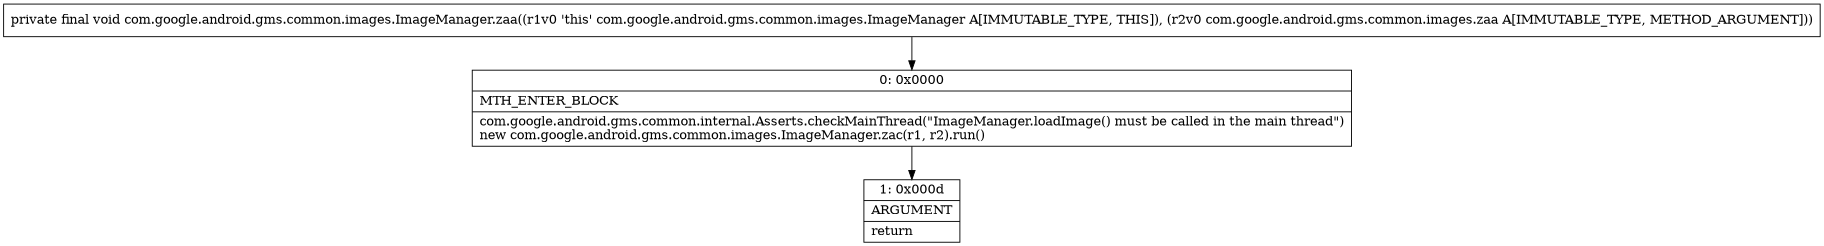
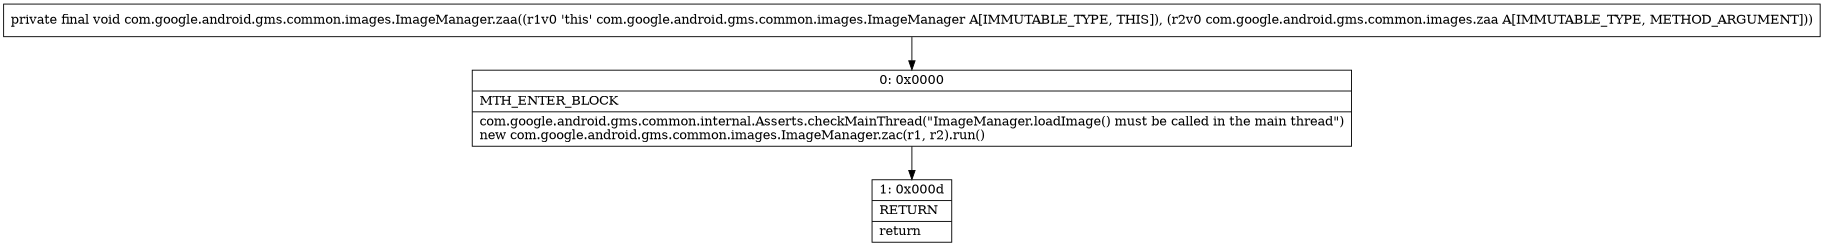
(912, 211) -> (909, 211)
